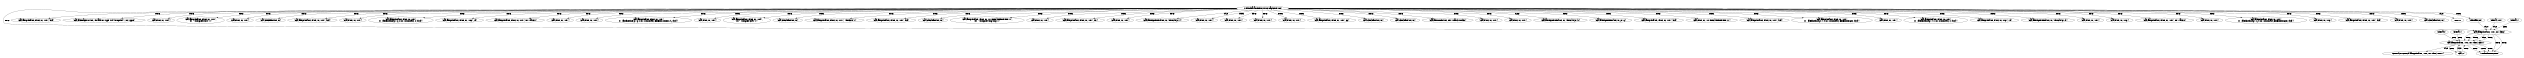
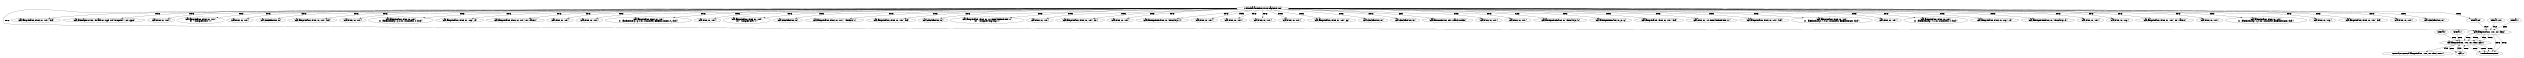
(1226, 14) -> (1226, 14)
(1401, 14) -> (1401, 14)
(2458, 20) -> none
(2476, 20) -> (2476, 20)
